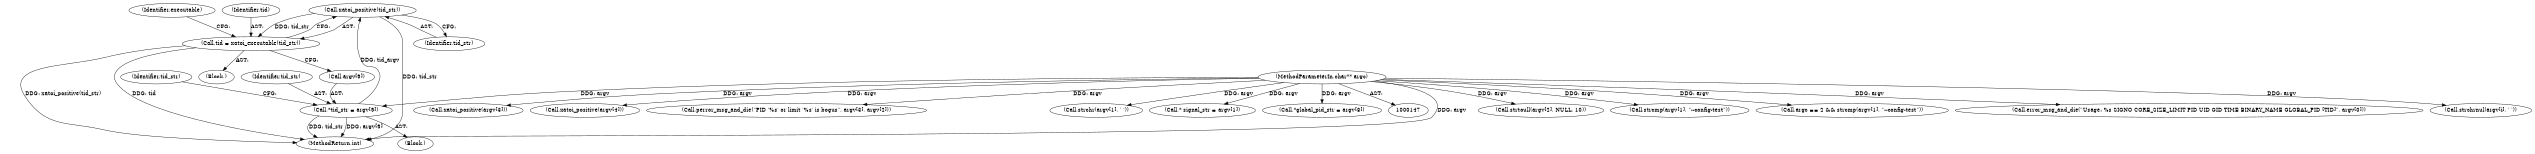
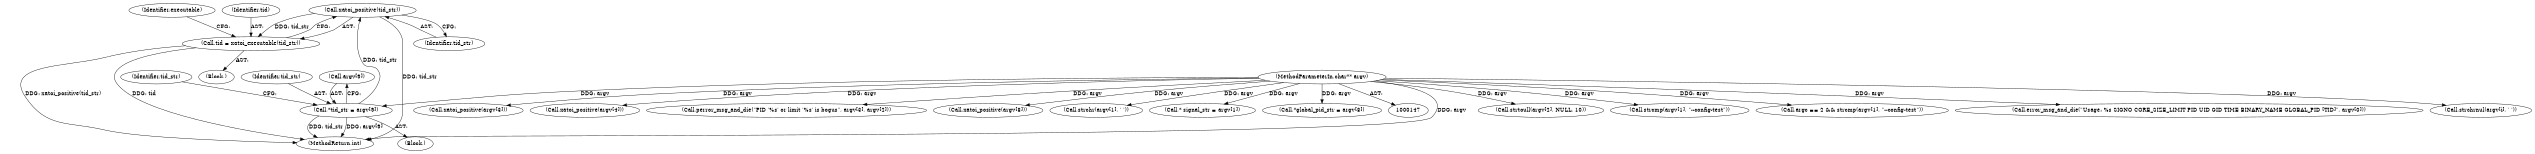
(298, 60) -> (347, 96)
(380, 60) -> (380, 60)
(1322, 77) -> (1322, 77)
none -> (988, 110)
